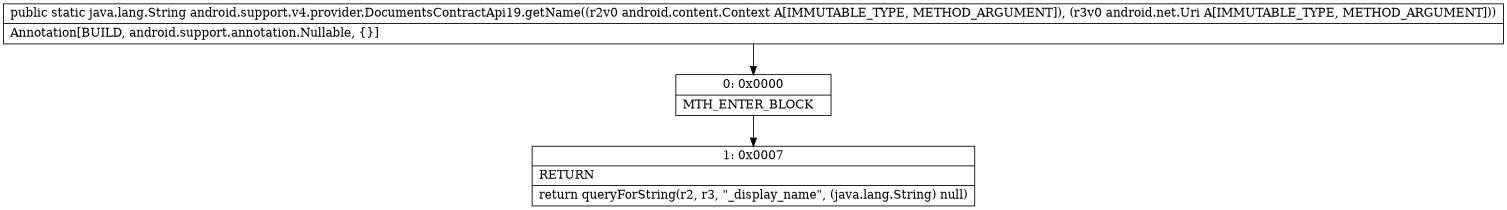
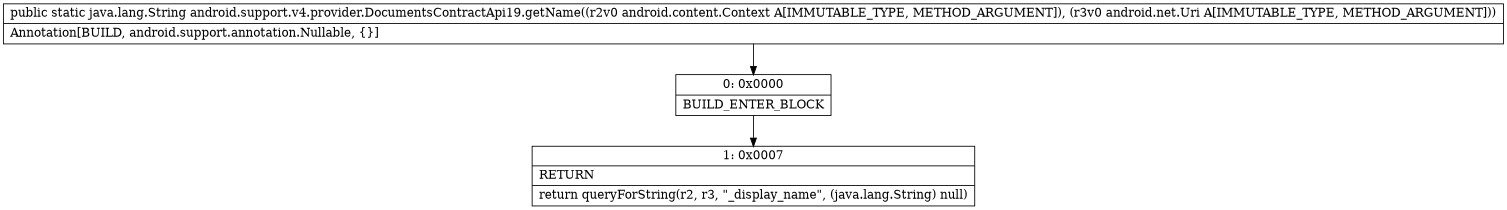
(748, 105) -> (753, 105)
